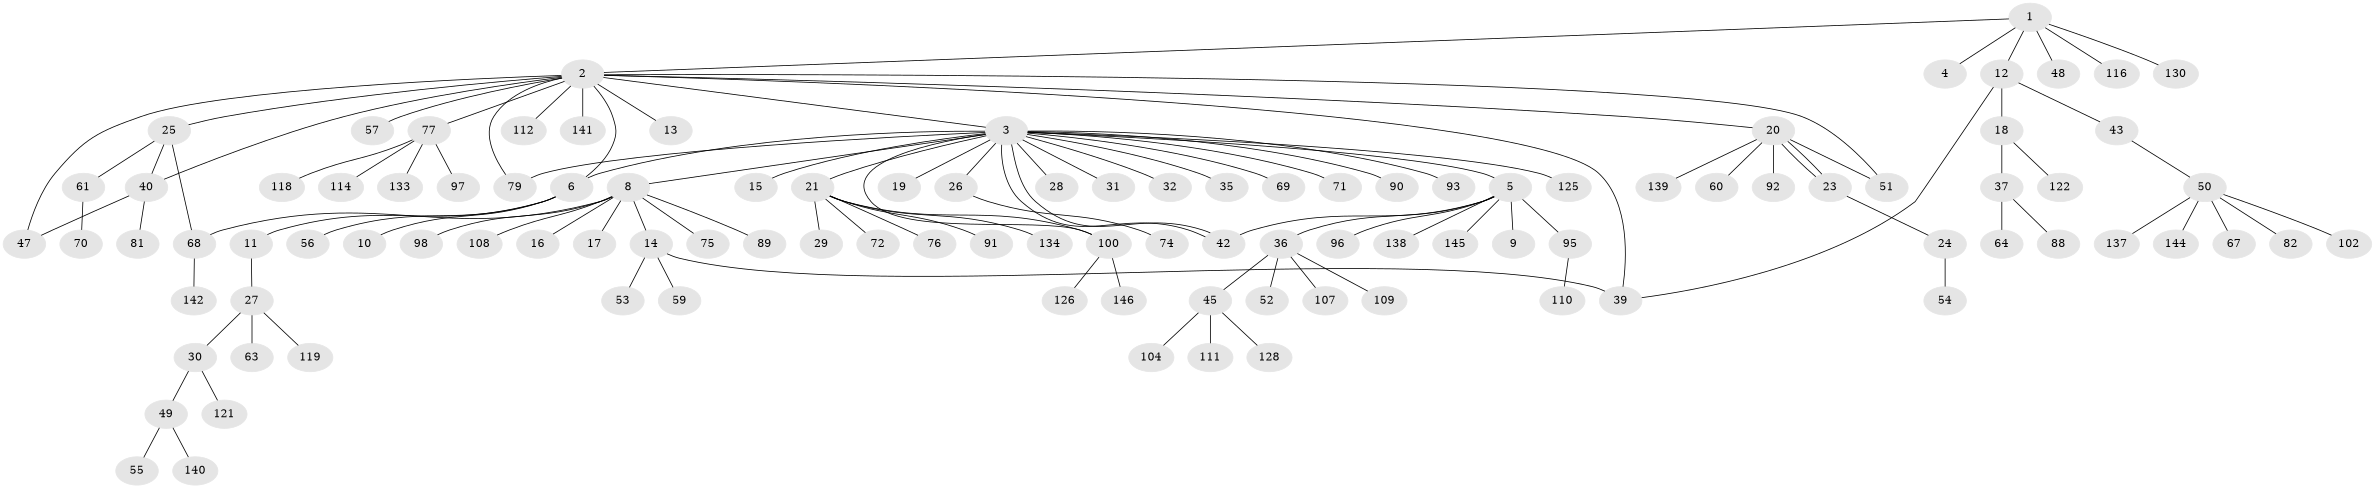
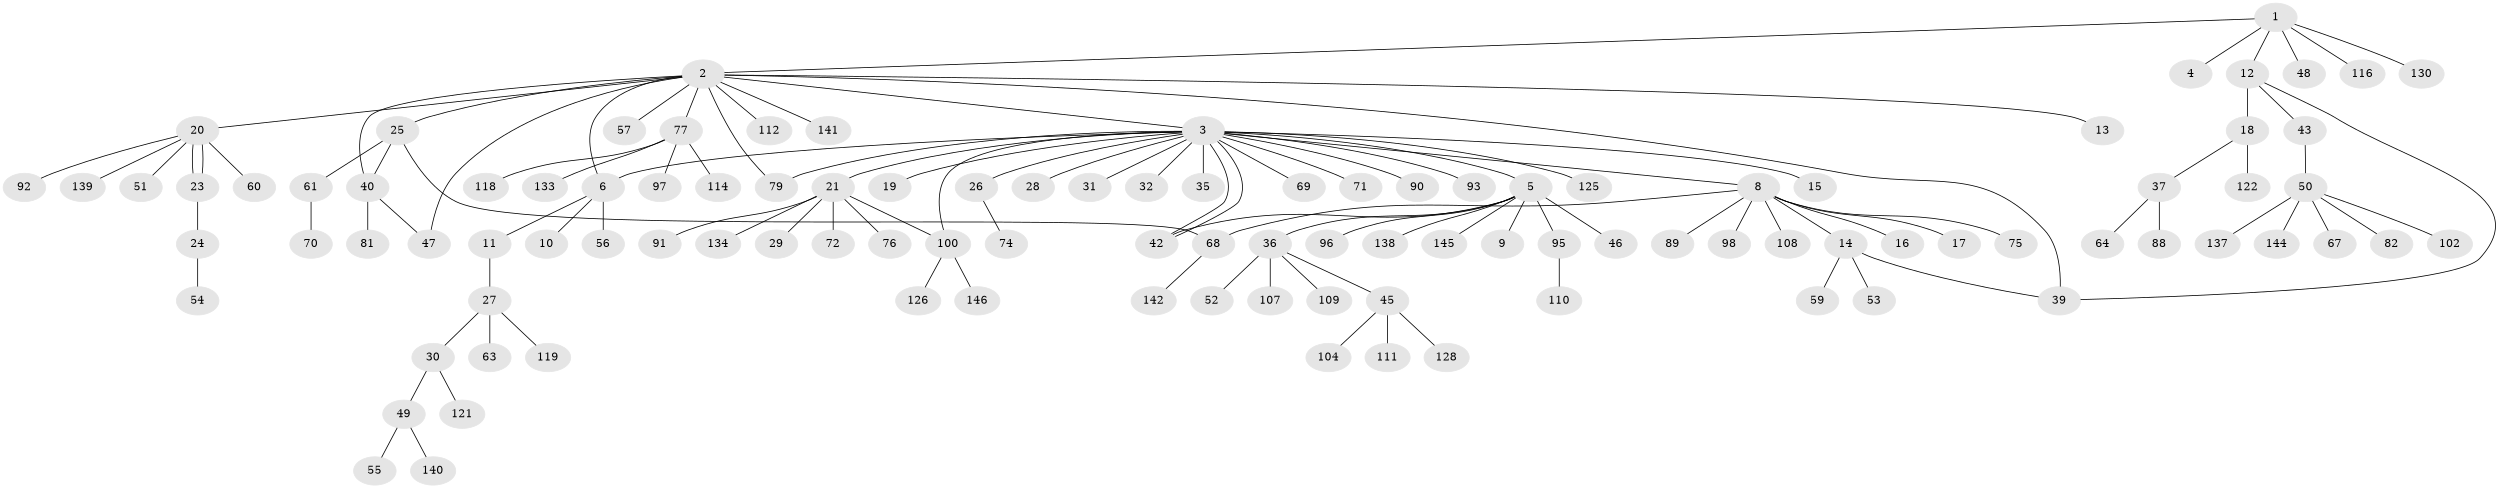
(1252, 80) -> none
none -> (1616, 244)
